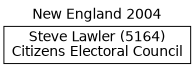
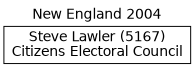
(97, 45) -> (97, 45)
